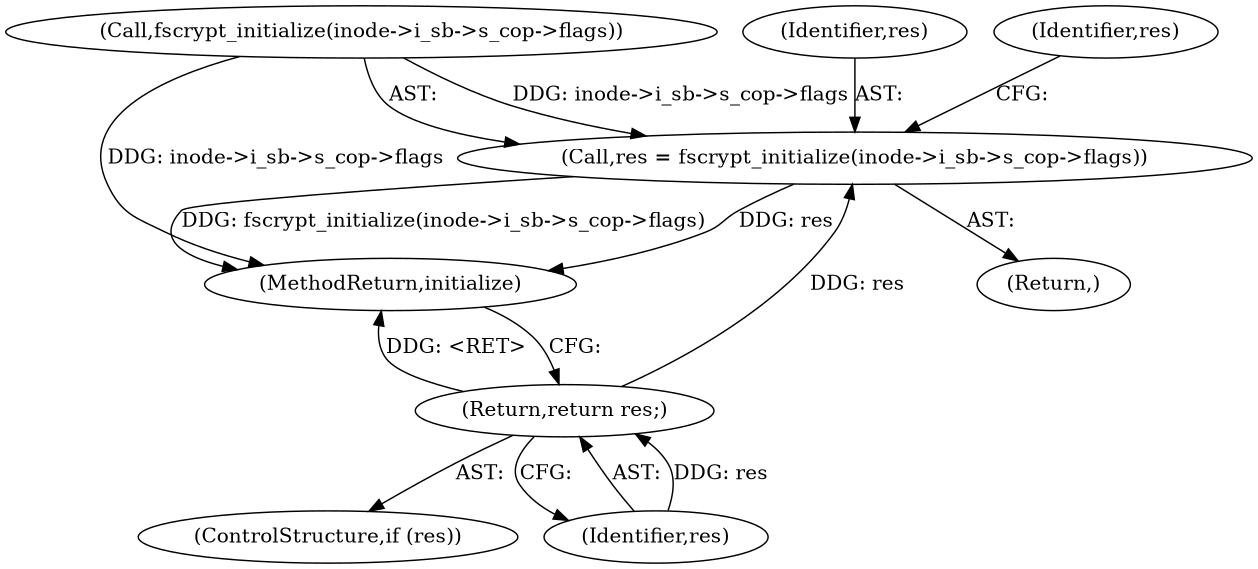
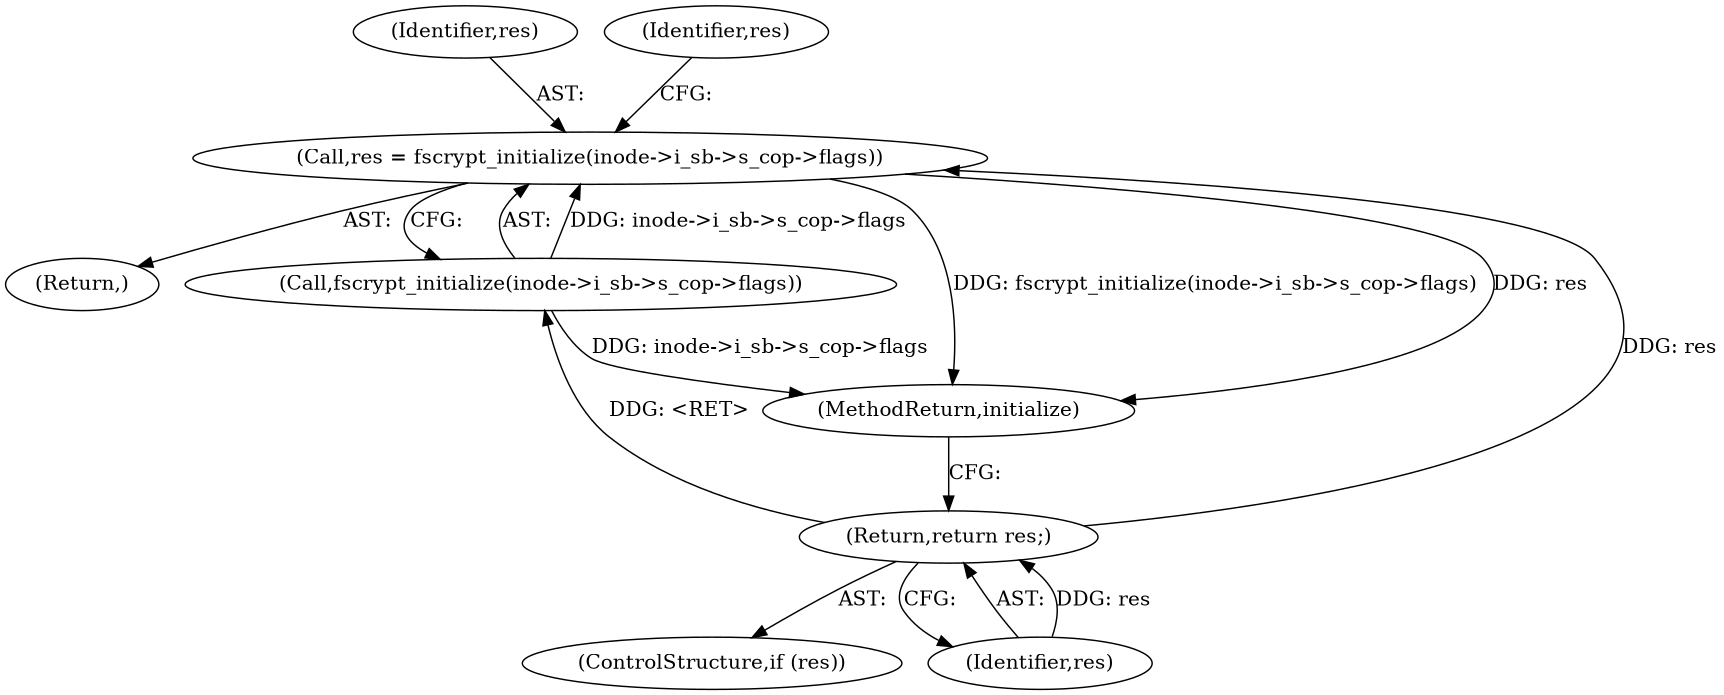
none -> (413, 207)
(407, 373) -> (653, 465)
